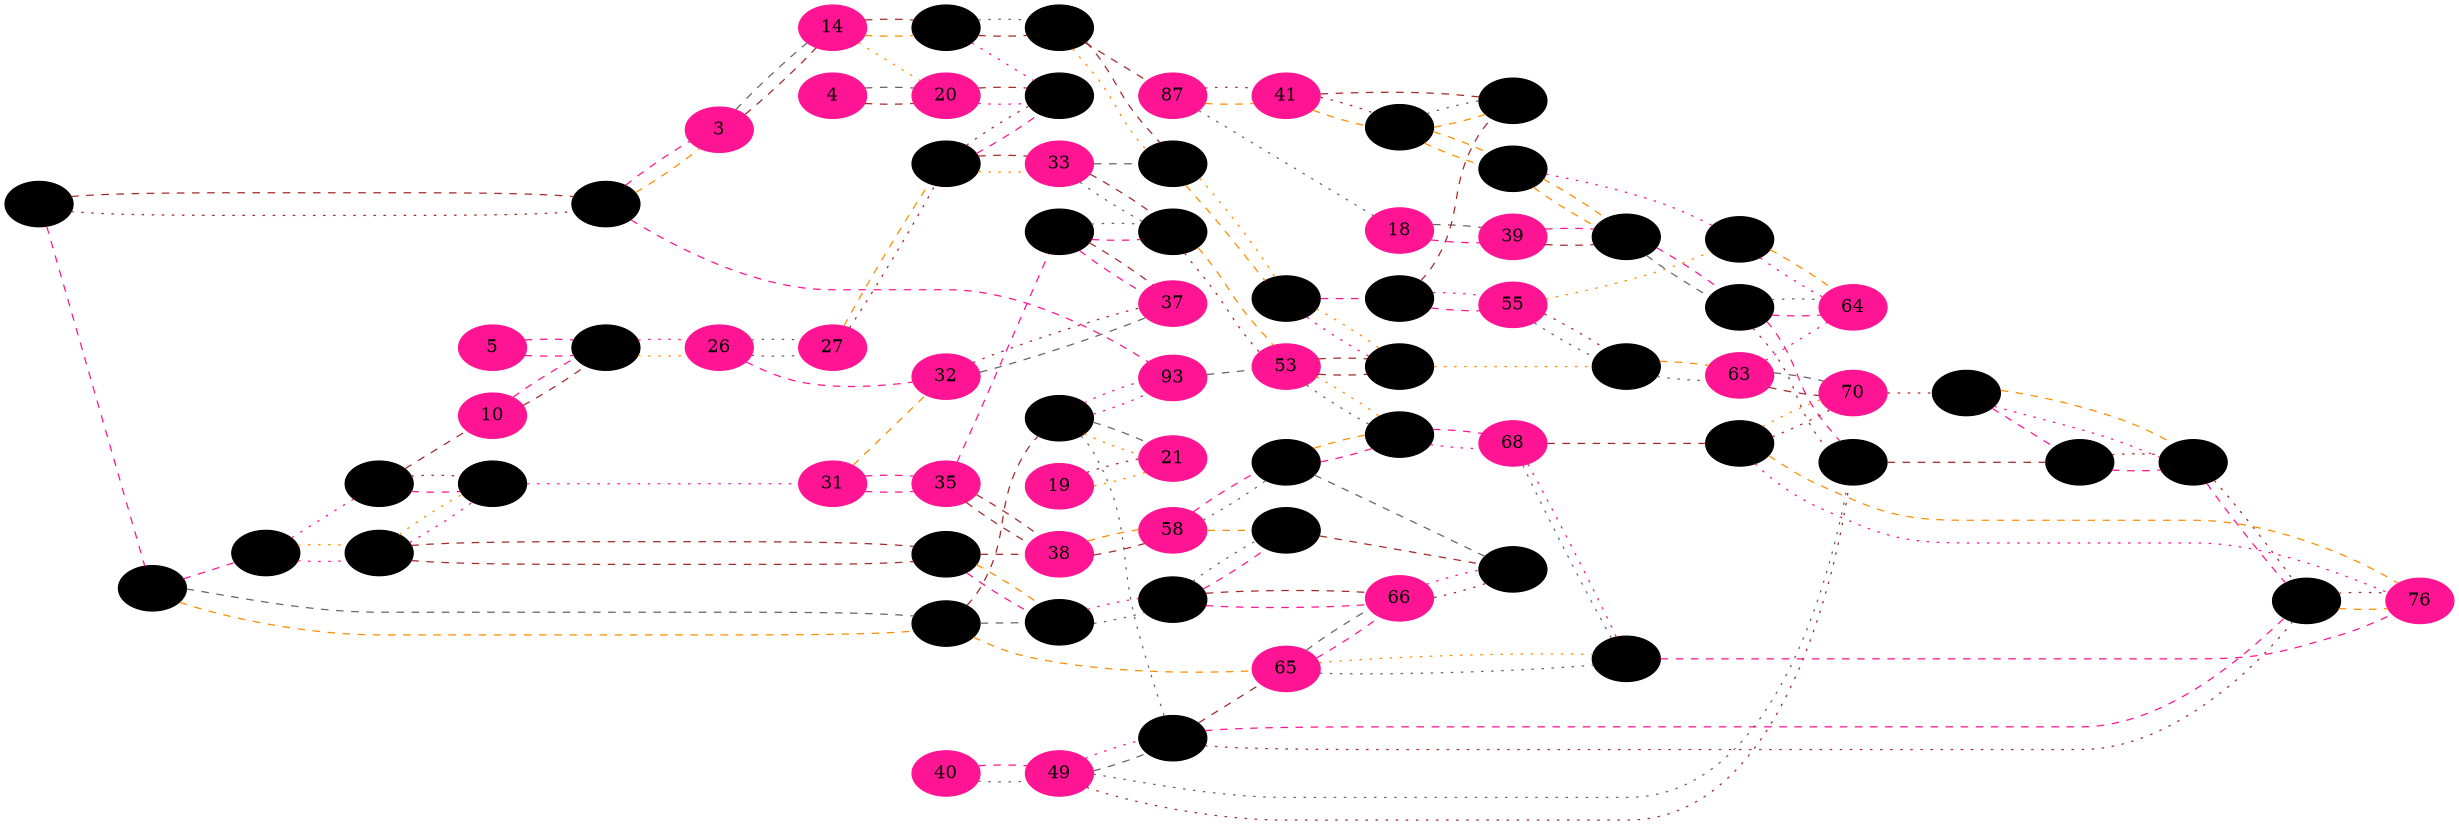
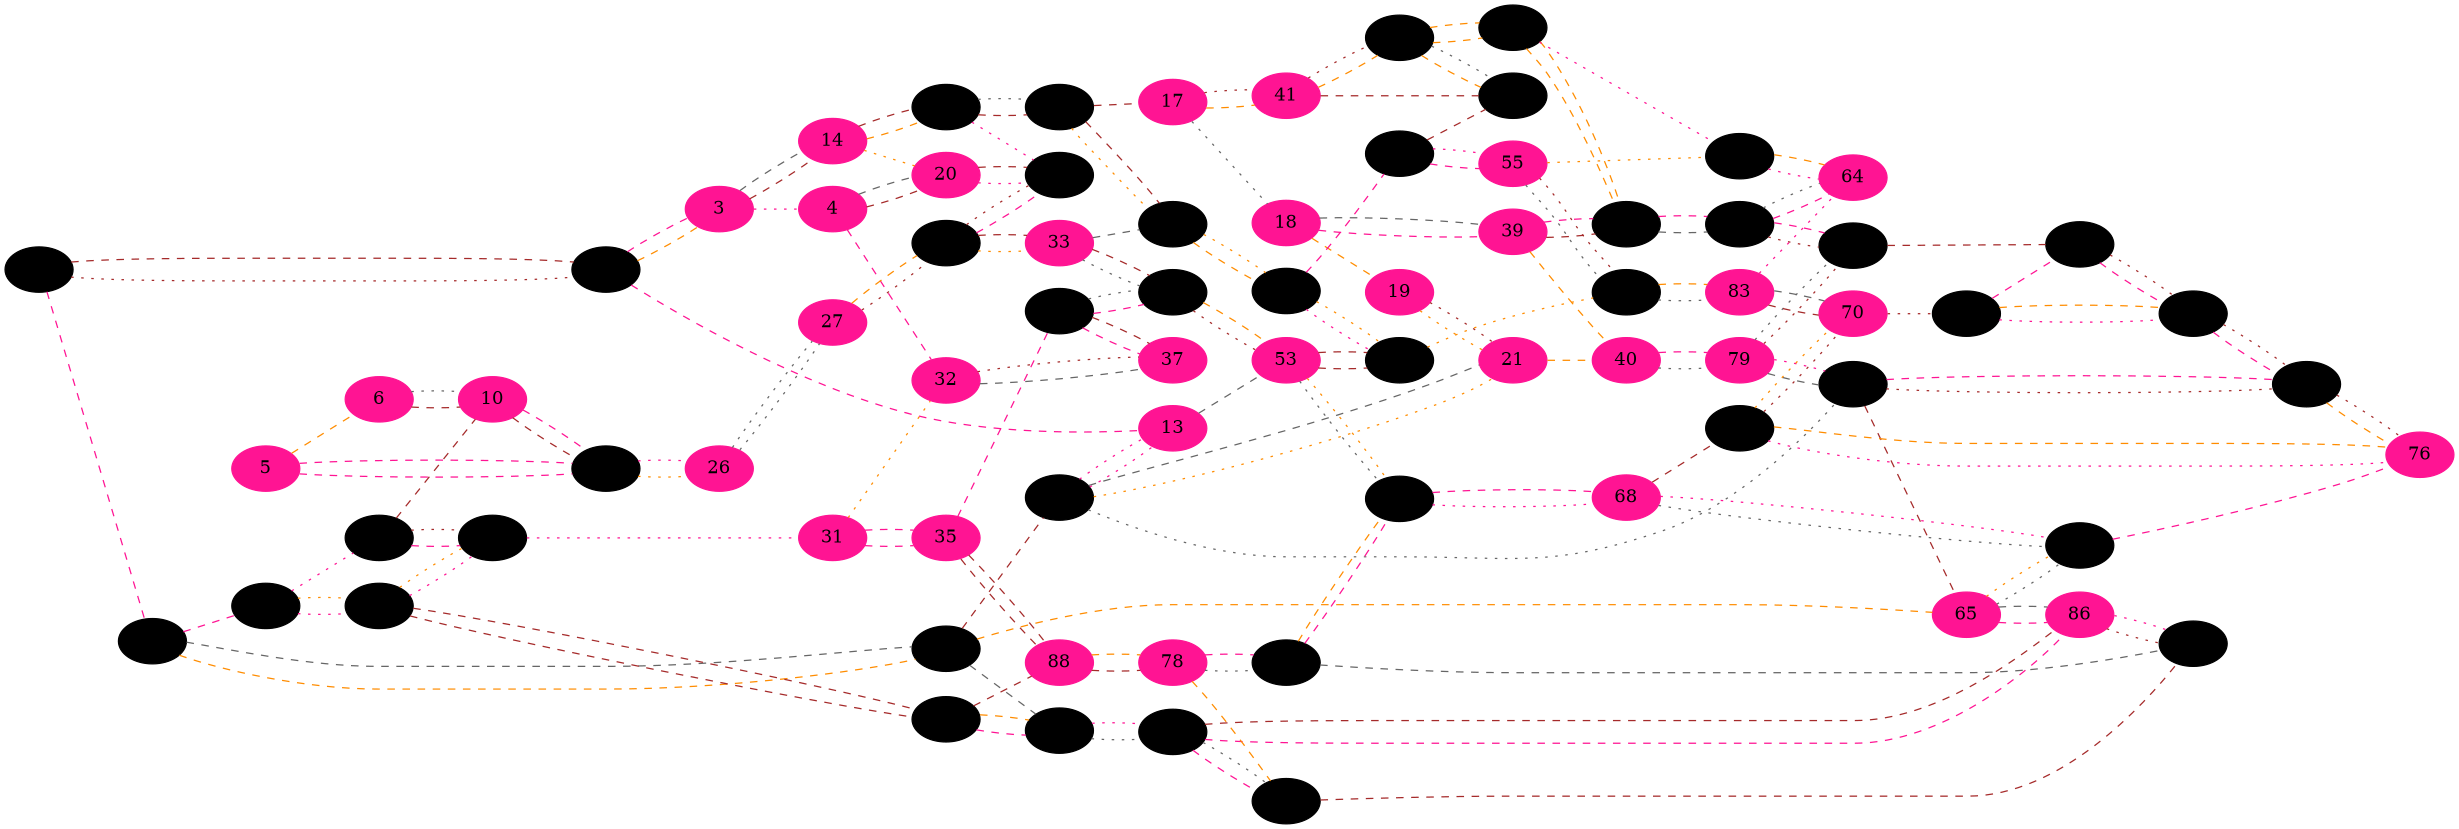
(1173, 96) -> (1173, 102)
none -> (776, 209)
none -> (1343, 258)
none -> (1565, 295)
none -> (1570, 360)
(1740, 375) -> (1740, 292)
(1173, 378) -> (1173, 428)
(827, 386) -> (894, 301)
none -> (379, 399)
(889, 430) -> (889, 459)
(1173, 530) -> (1173, 663)
(1059, 554) -> (1059, 663)
(1400, 598) -> (2080, 615)
(1059, 773) -> (1740, 360)
